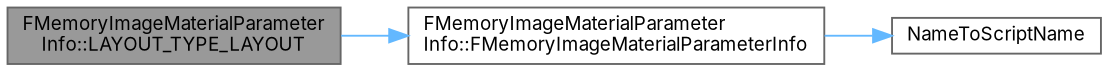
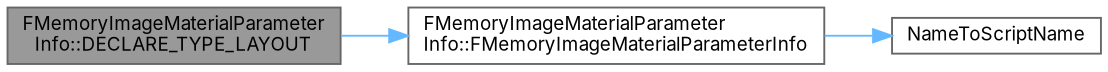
(174, 36) -> (174, 36)
